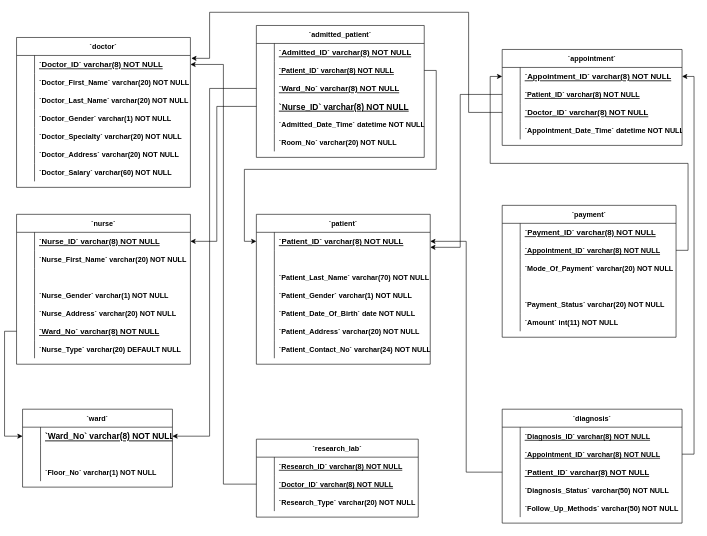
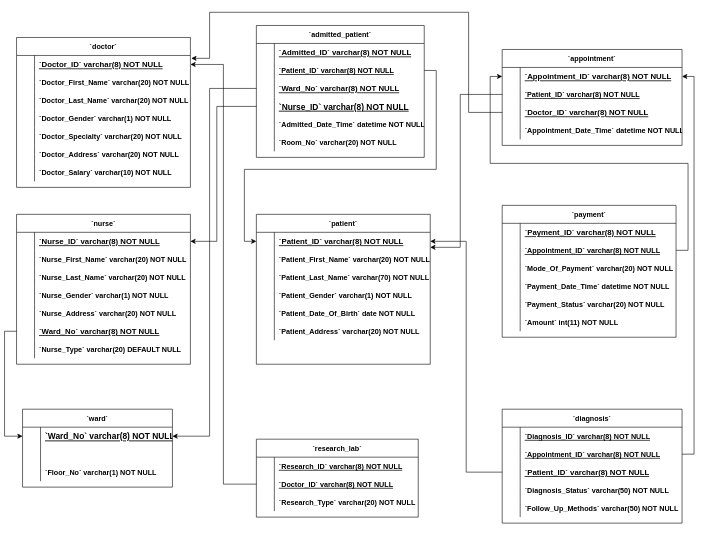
(108, 173) -> (108, 173)
none -> (353, 260)
none -> (113, 278)
none -> (599, 287)
(353, 350) -> none
